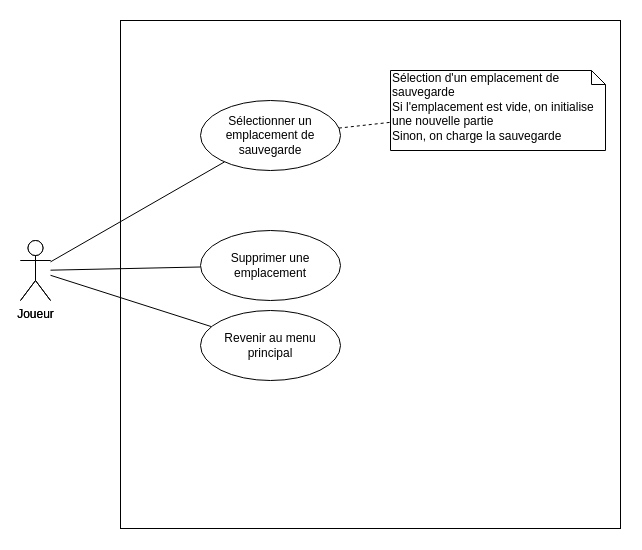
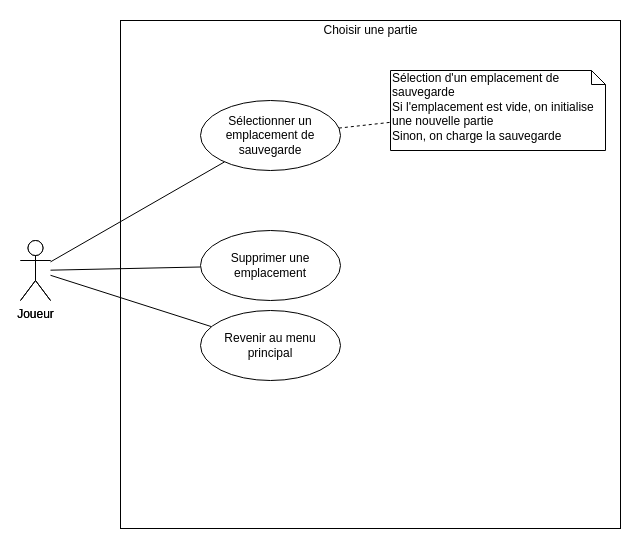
none -> (371, 31)
